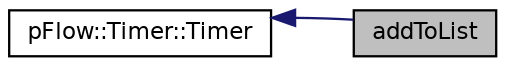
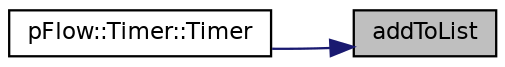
(324, 18) -> (301, 49)
